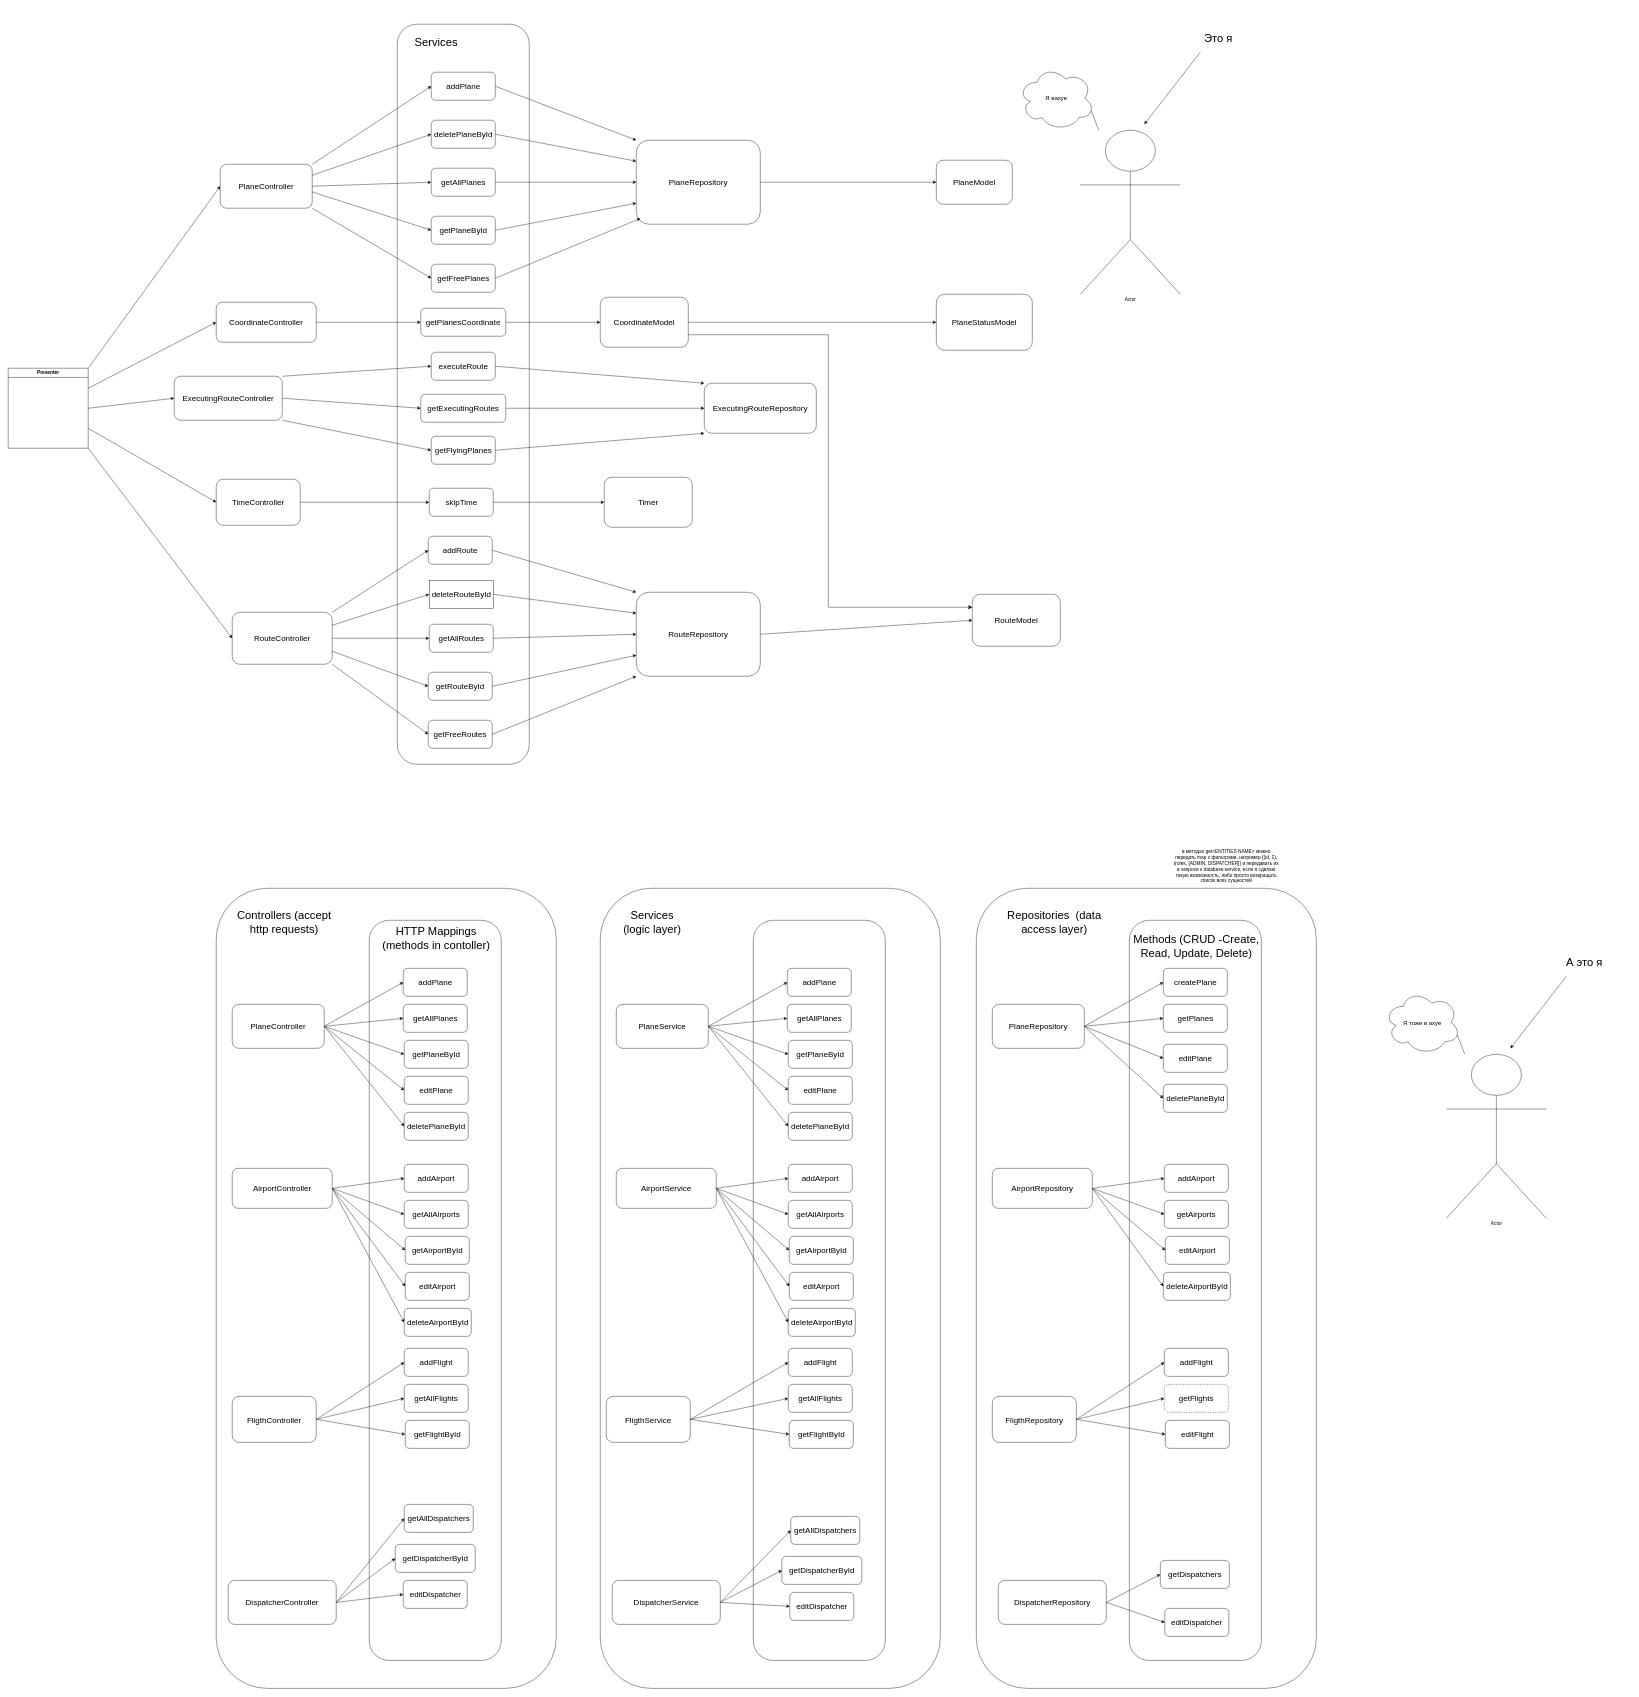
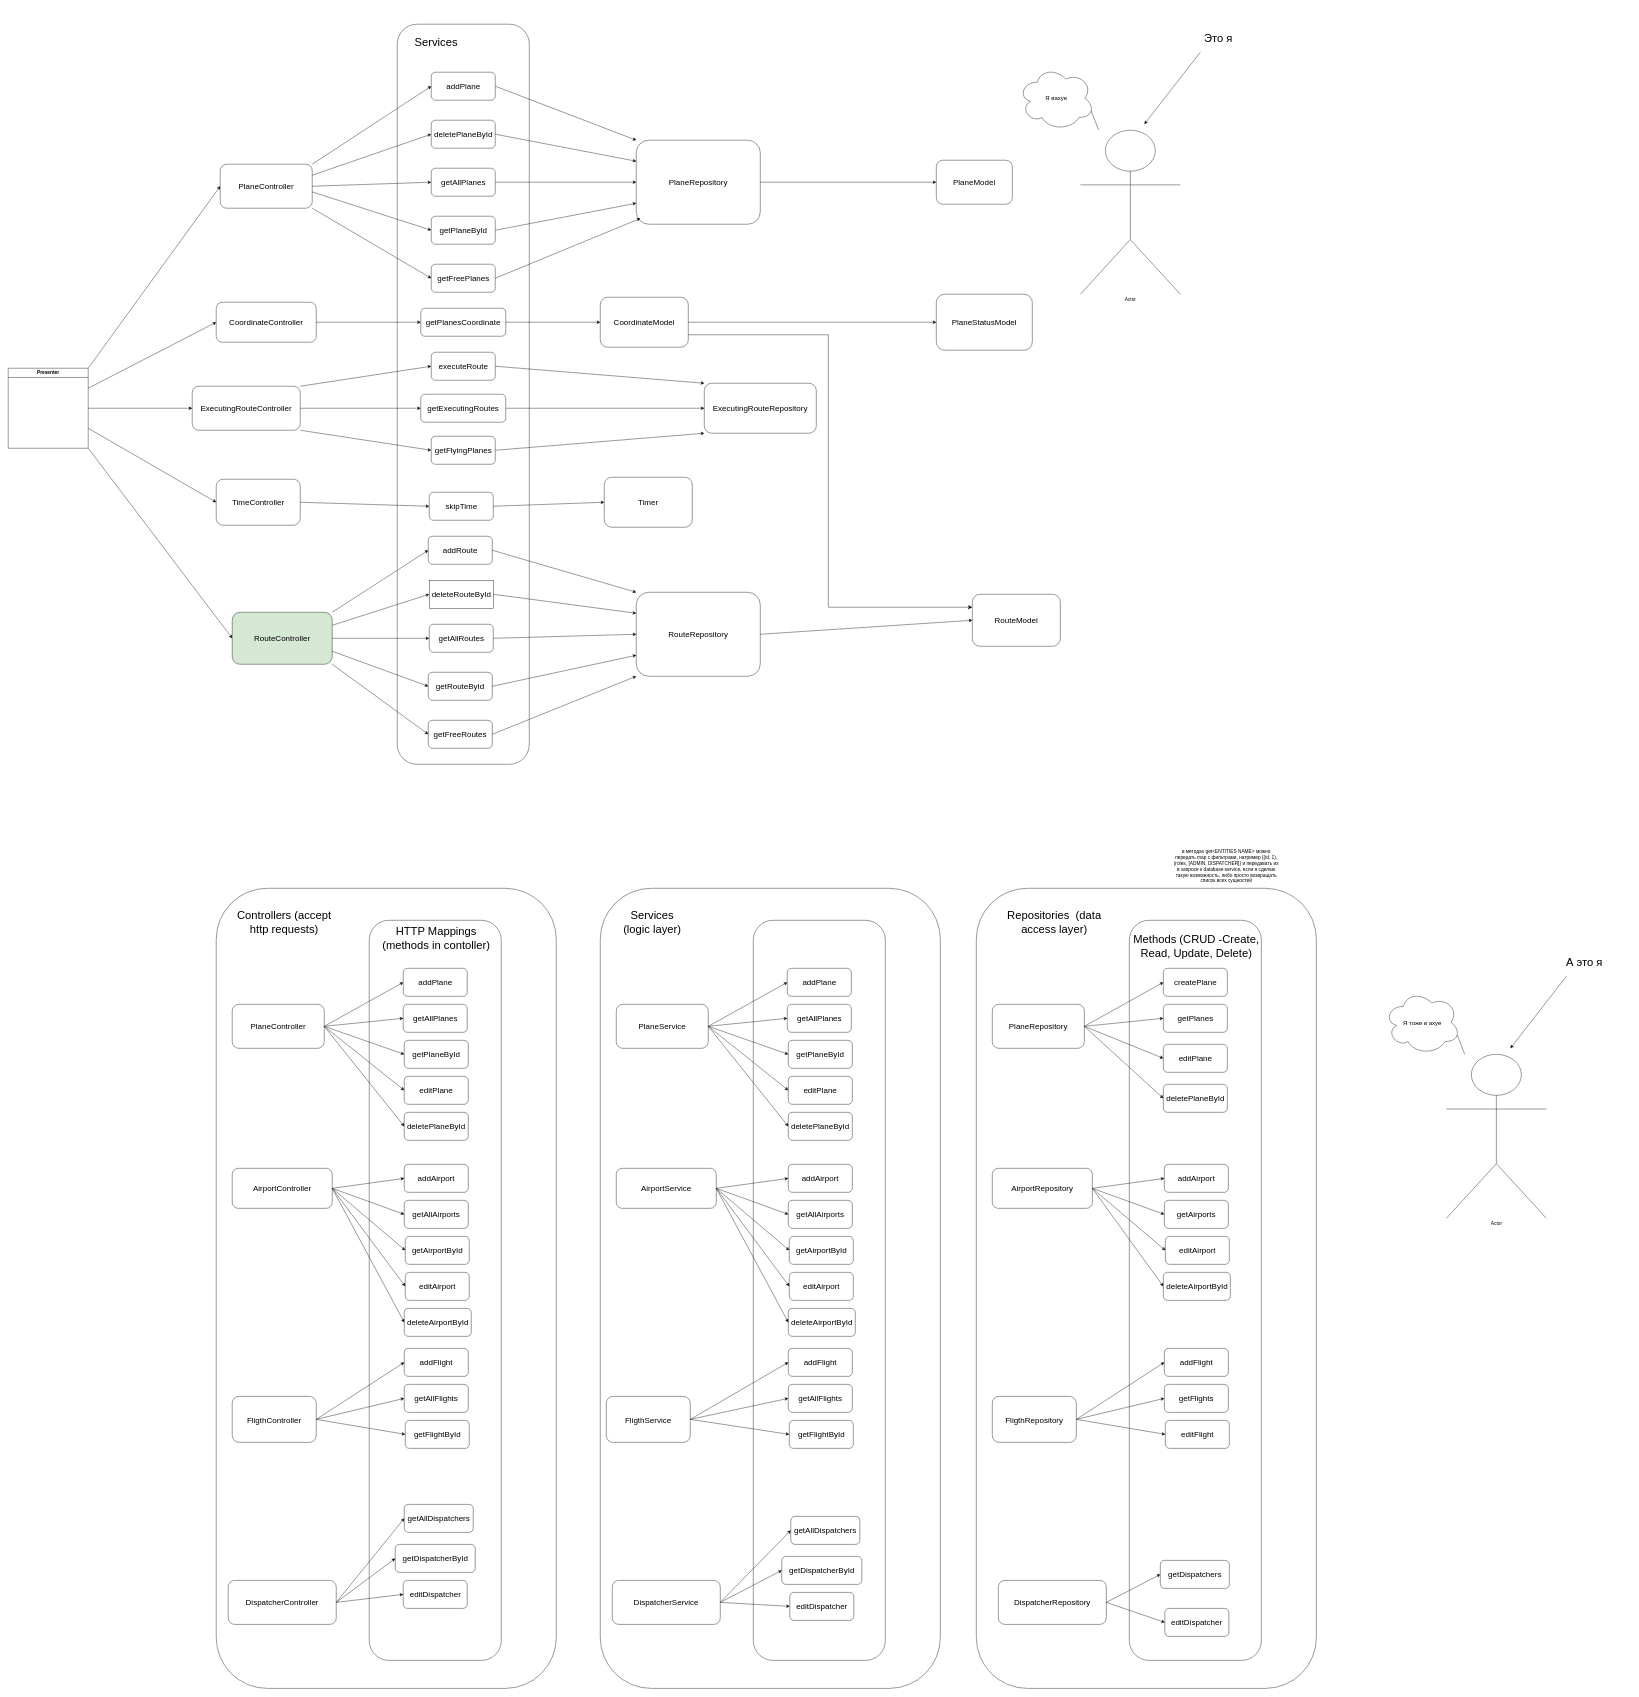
(228, 398) -> (246, 408)
(461, 502) -> (461, 506)
(282, 638) -> (282, 638)
(1196, 1398) -> (1196, 1398)
